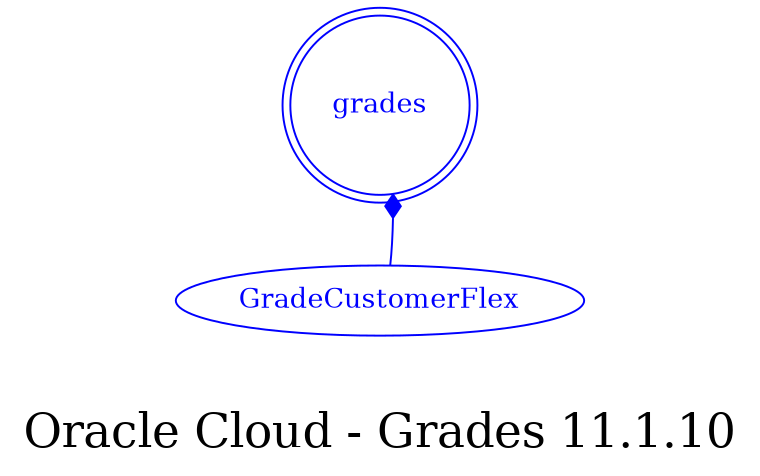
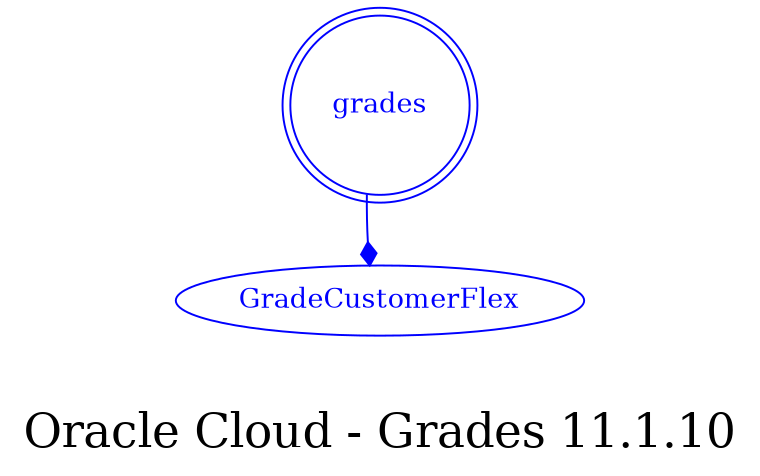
(392, 242) -> (367, 218)
